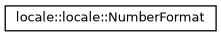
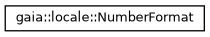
(111, 18) -> (105, 18)
